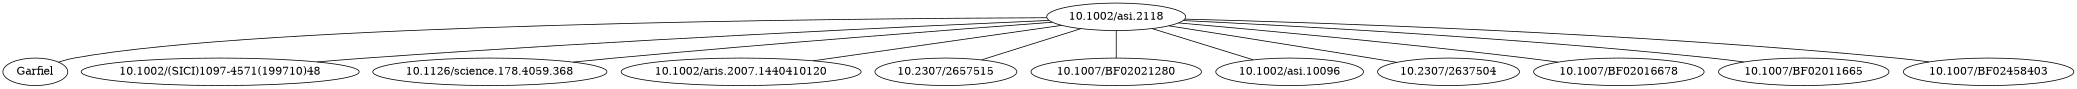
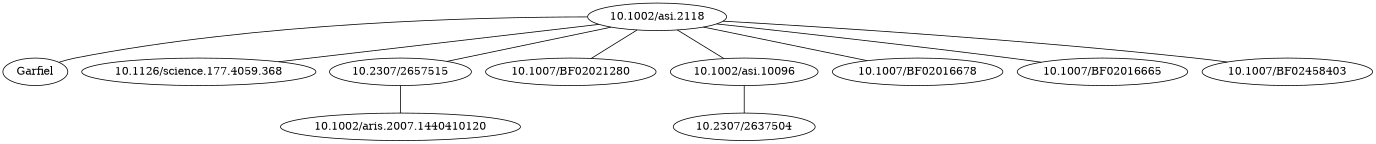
(937, 43) -> (400, 99)
(1283, 44) -> (744, 99)
(220, 72) -> none
(490, 72) -> (199, 72)
(1804, 72) -> (1102, 72)
